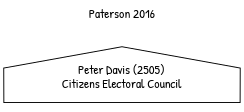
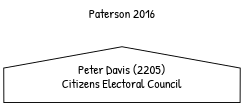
(122, 78) -> (122, 78)
